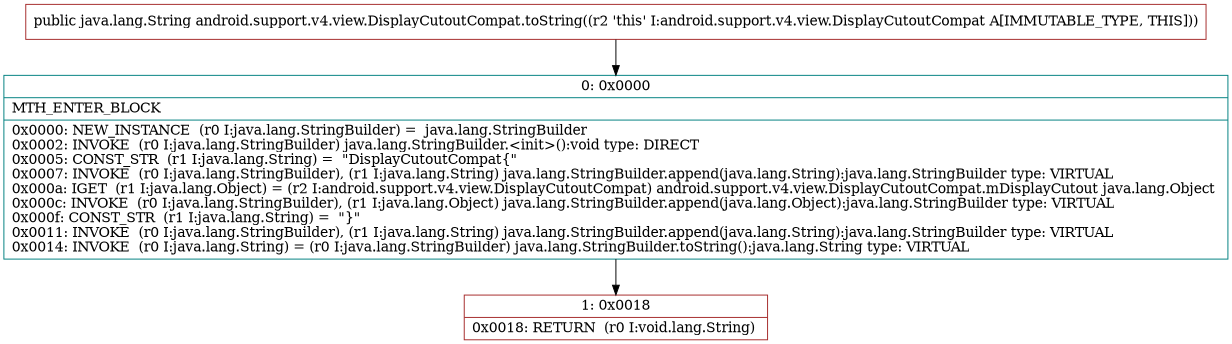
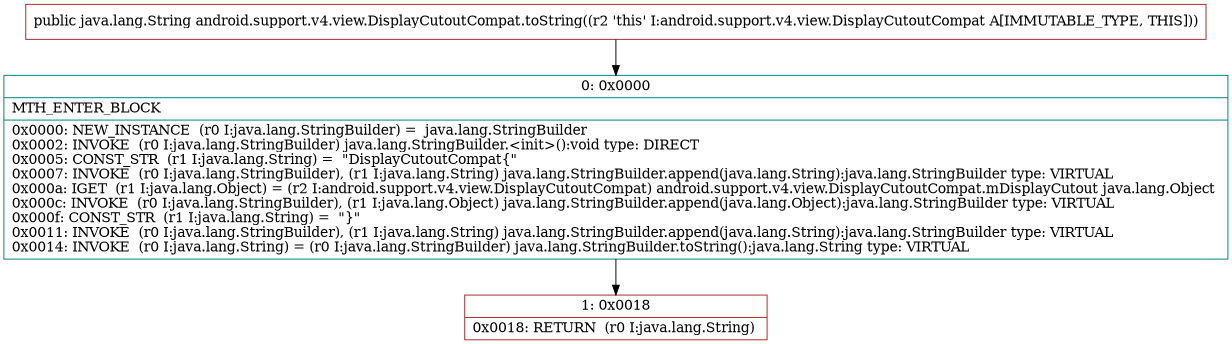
(616, 328) -> (616, 328)
